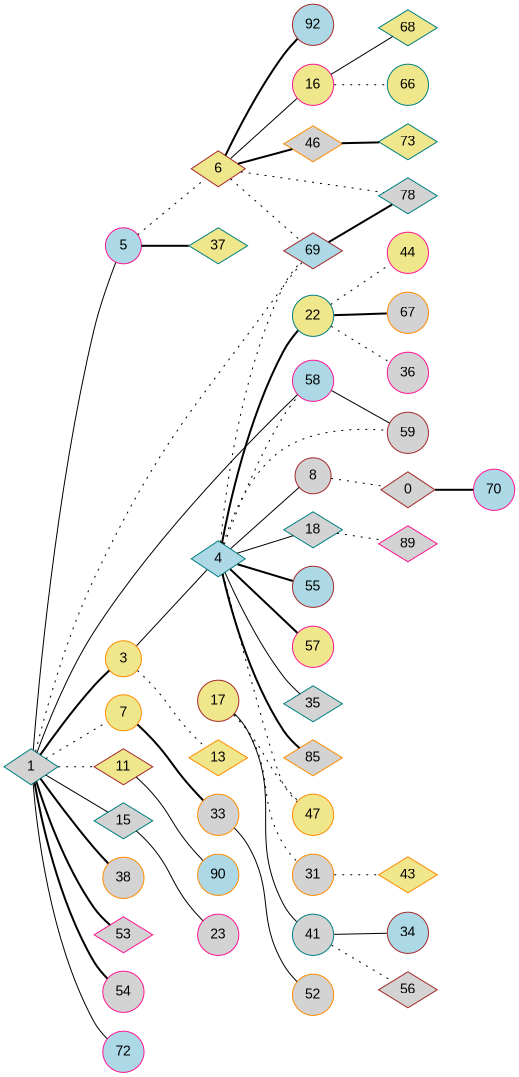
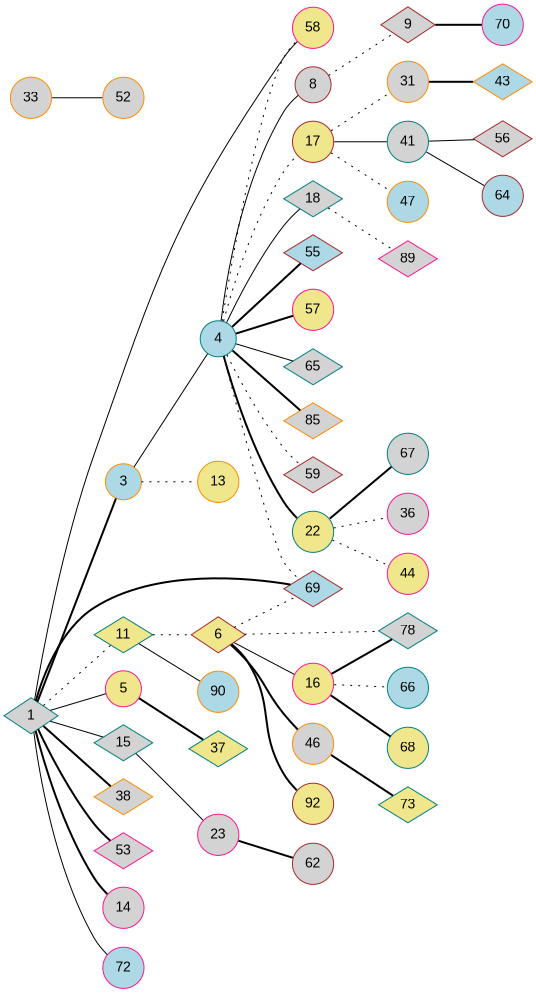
(313, 25) -> (313, 804)
(408, 28) -> (408, 748)
(362, 55) -> (361, 716)
(408, 85) -> (408, 688)
(313, 144) -> (313, 744)
(172, 207) -> (172, 635)
(360, 223) -> (362, 657)
(123, 246) -> (123, 689)
(408, 313) -> (408, 454)
(313, 381) -> (313, 28)
(361, 407) -> none
(408, 433) -> (313, 475)
(408, 490) -> (408, 25)
(139, 491) -> (135, 590)
(218, 559) -> (218, 339)
(313, 587) -> (313, 253)
(123, 659) -> (123, 482)
(254, 690) -> (252, 235)
(313, 704) -> (313, 367)
(123, 713) -> none
(218, 758) -> (218, 482)
(123, 767) -> (123, 635)
(313, 815) -> (408, 202)
none -> (313, 864)
(356, 875) -> (451, 82)
(408, 875) -> (503, 82)
(123, 878) -> (123, 797)
(408, 933) -> (503, 196)
(362, 963) -> (452, 140)
(123, 992) -> (123, 908)
